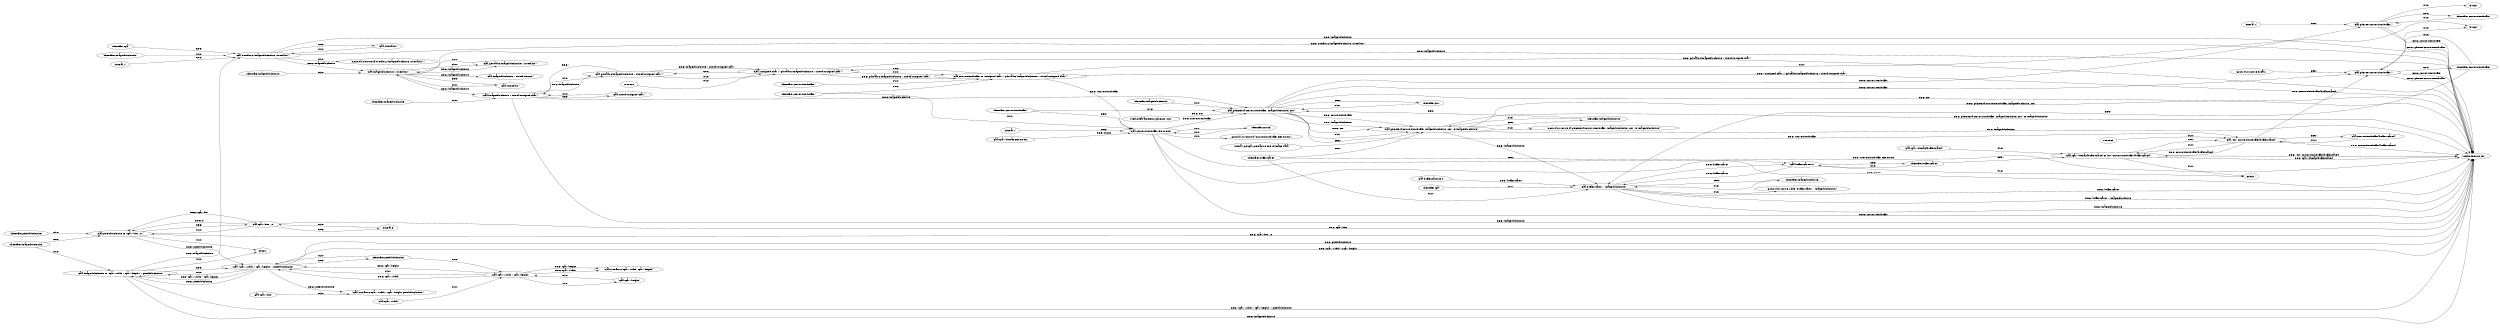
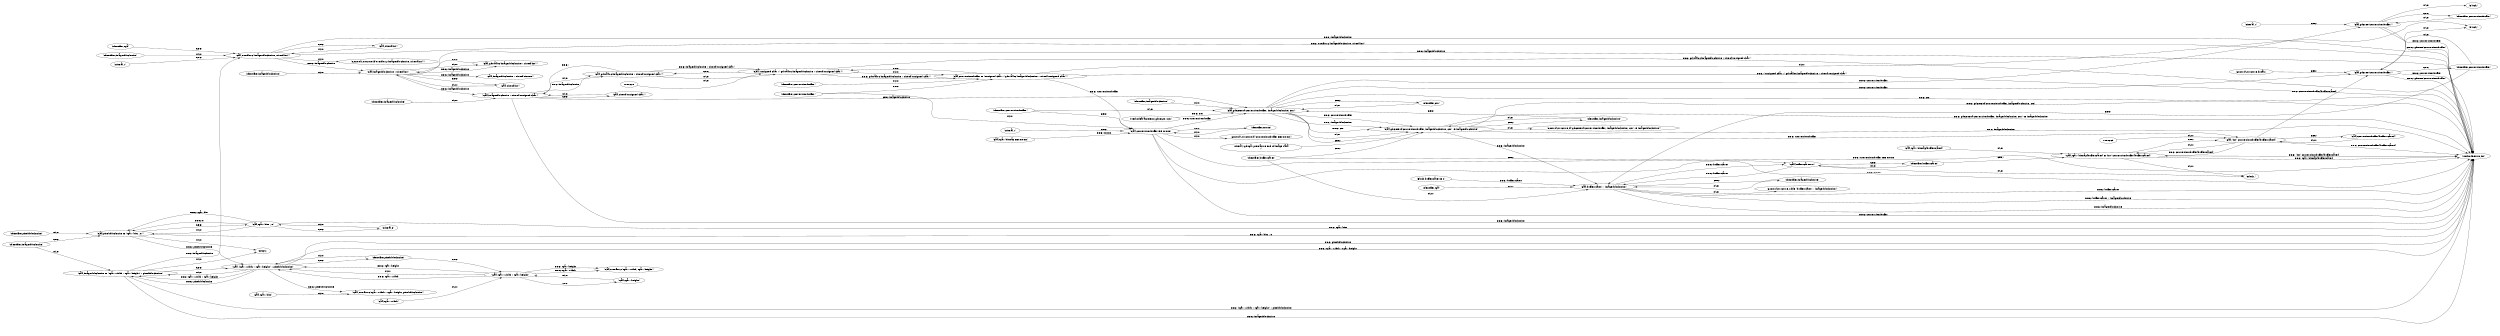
(896, 97) -> (896, 97)
(1431, 179) -> (1431, 179)
